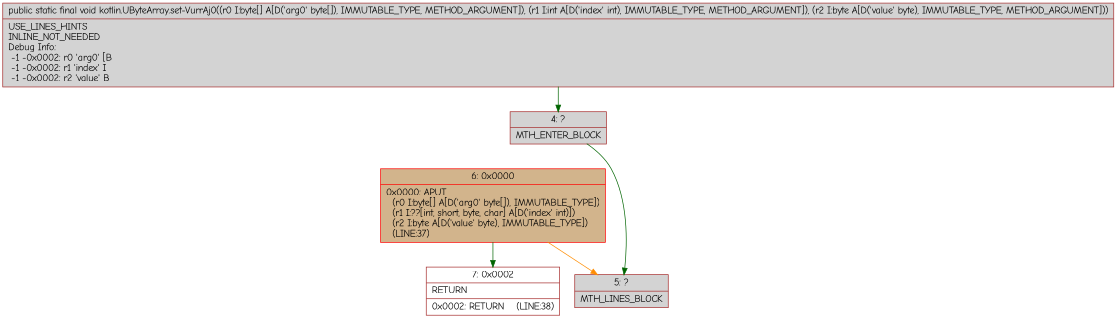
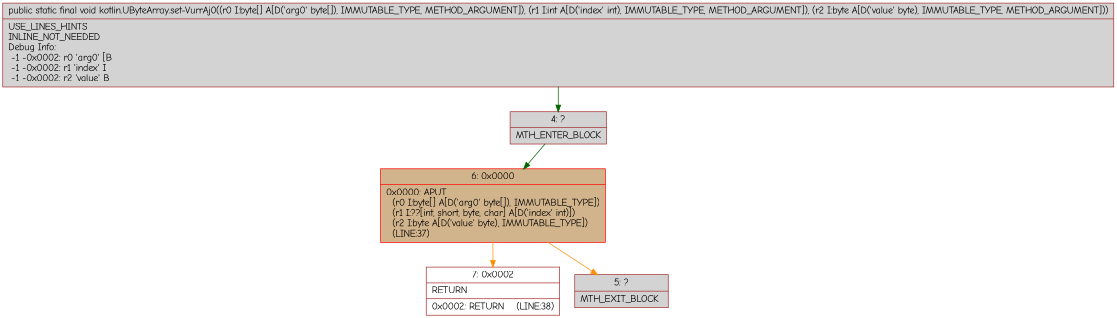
(622, 200) -> (537, 154)
(493, 251) -> (493, 251)
(622, 299) -> (619, 299)
